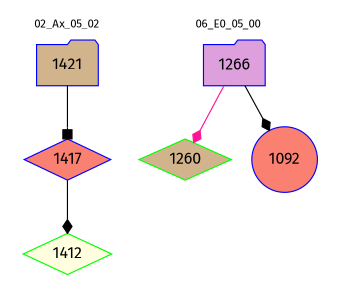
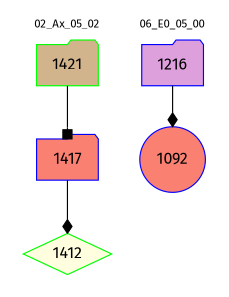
(67, 65) -> (67, 65)
(234, 65) -> (173, 65)
(67, 160) -> (67, 160)
(185, 160) -> none
